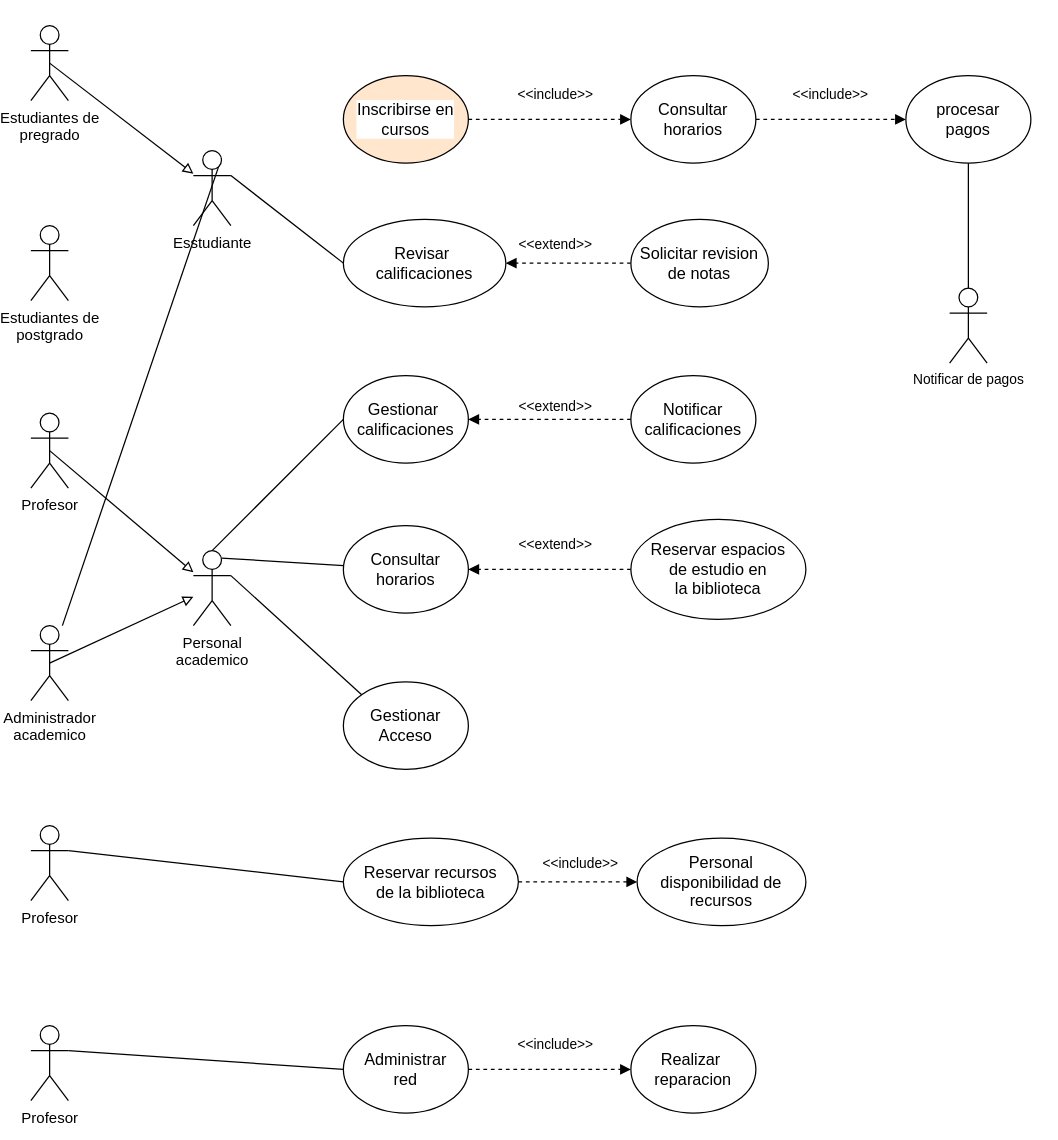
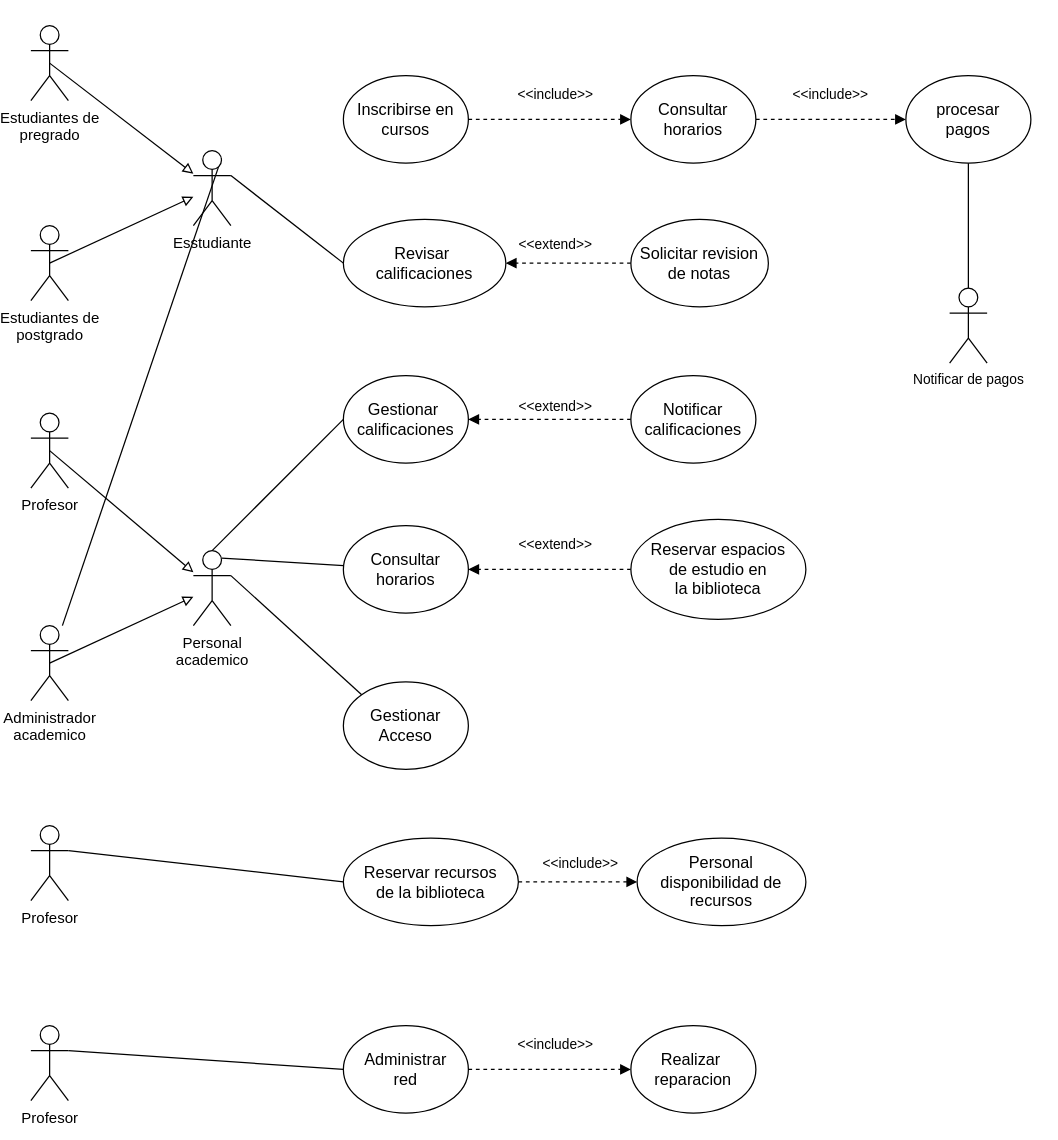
(406, 119) -> (406, 119)
none -> (126, 228)
